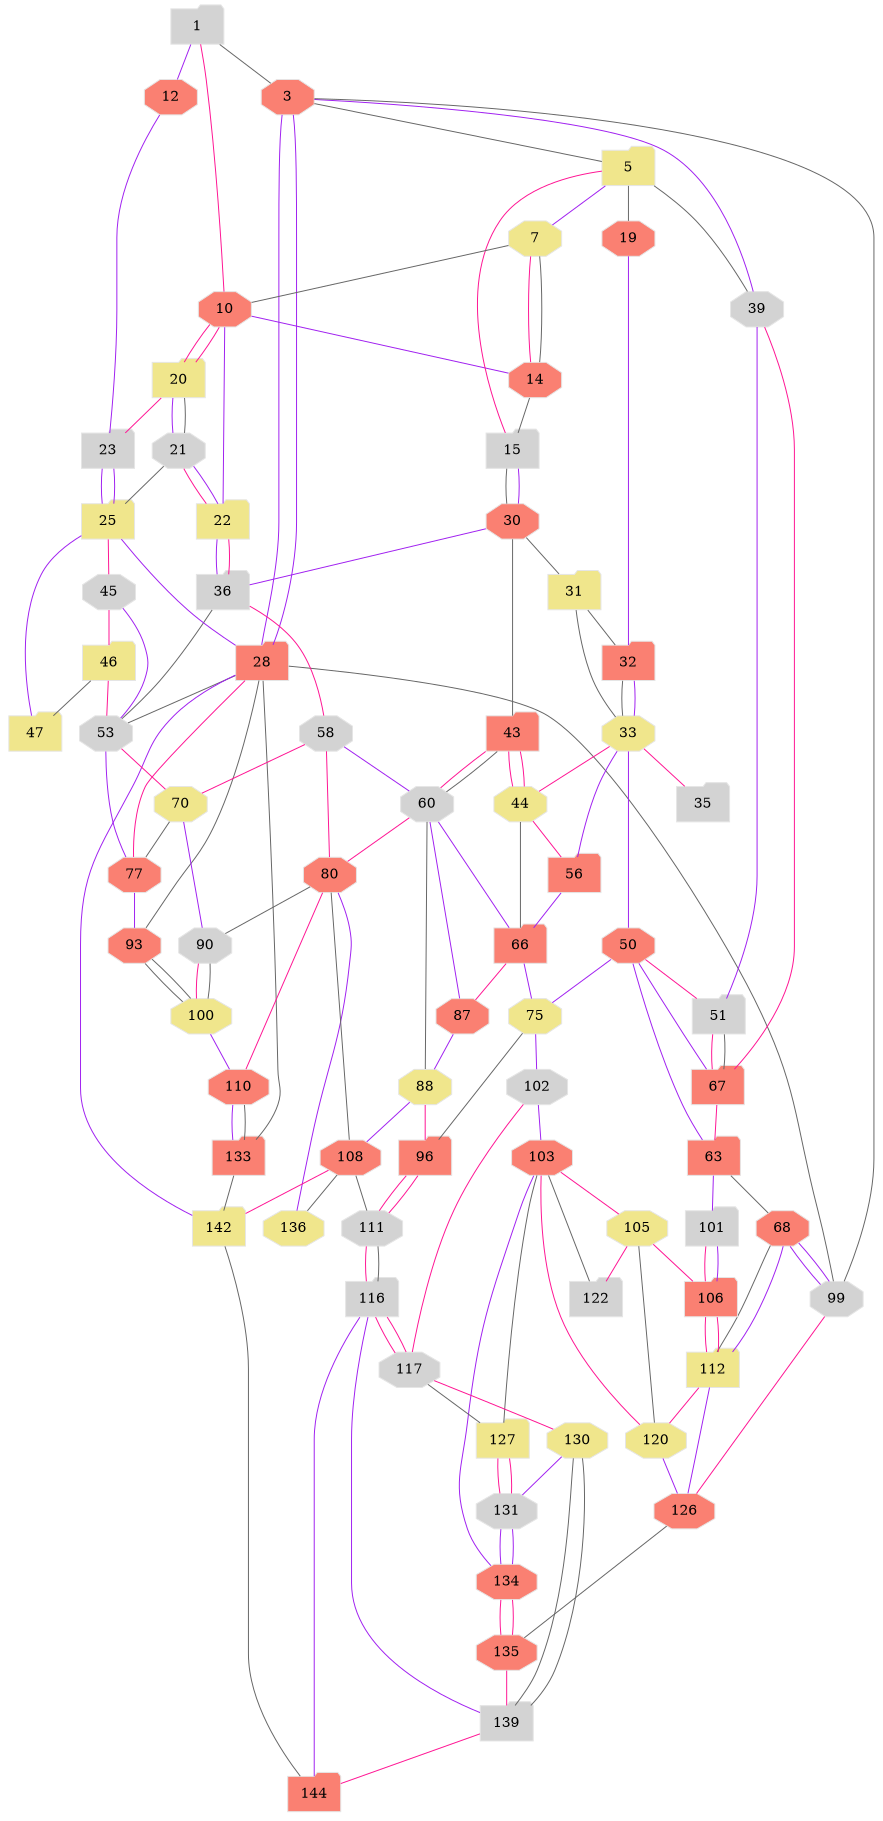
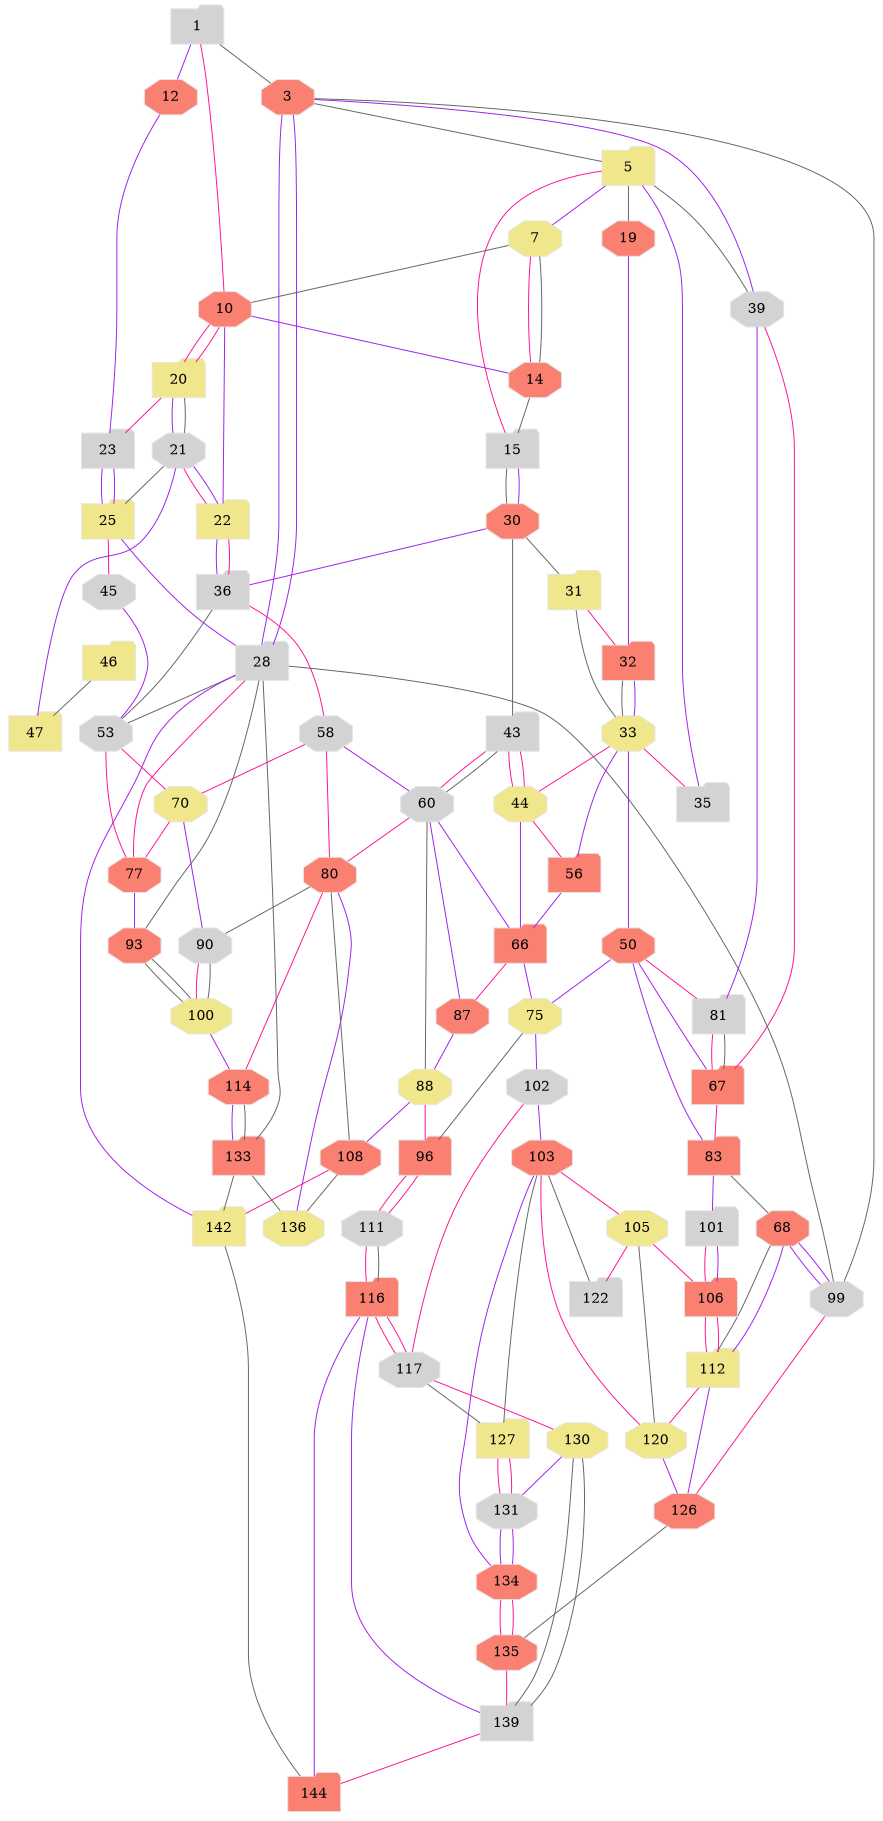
none -> (682, 482)
(28, 616) -> (78, 570)
(109, 628) -> none
(602, 628) -> (602, 628)
(262, 663) -> (262, 663)
(108, 698) -> none
(513, 734) -> (513, 734)
(110, 806) -> (110, 806)
(158, 839) -> (158, 839)
(520, 875) -> (520, 875)
(719, 1016) -> (719, 1016)
(239, 1087) -> (239, 1087)
(714, 1158) -> (714, 1158)
none -> (266, 1193)
(361, 1193) -> none
(372, 1299) -> (372, 1299)
